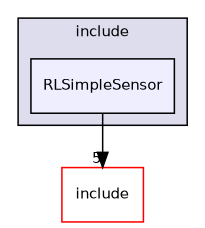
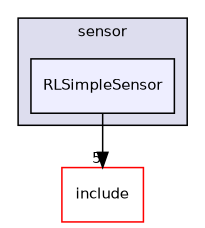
(103, 32) -> (103, 32)
